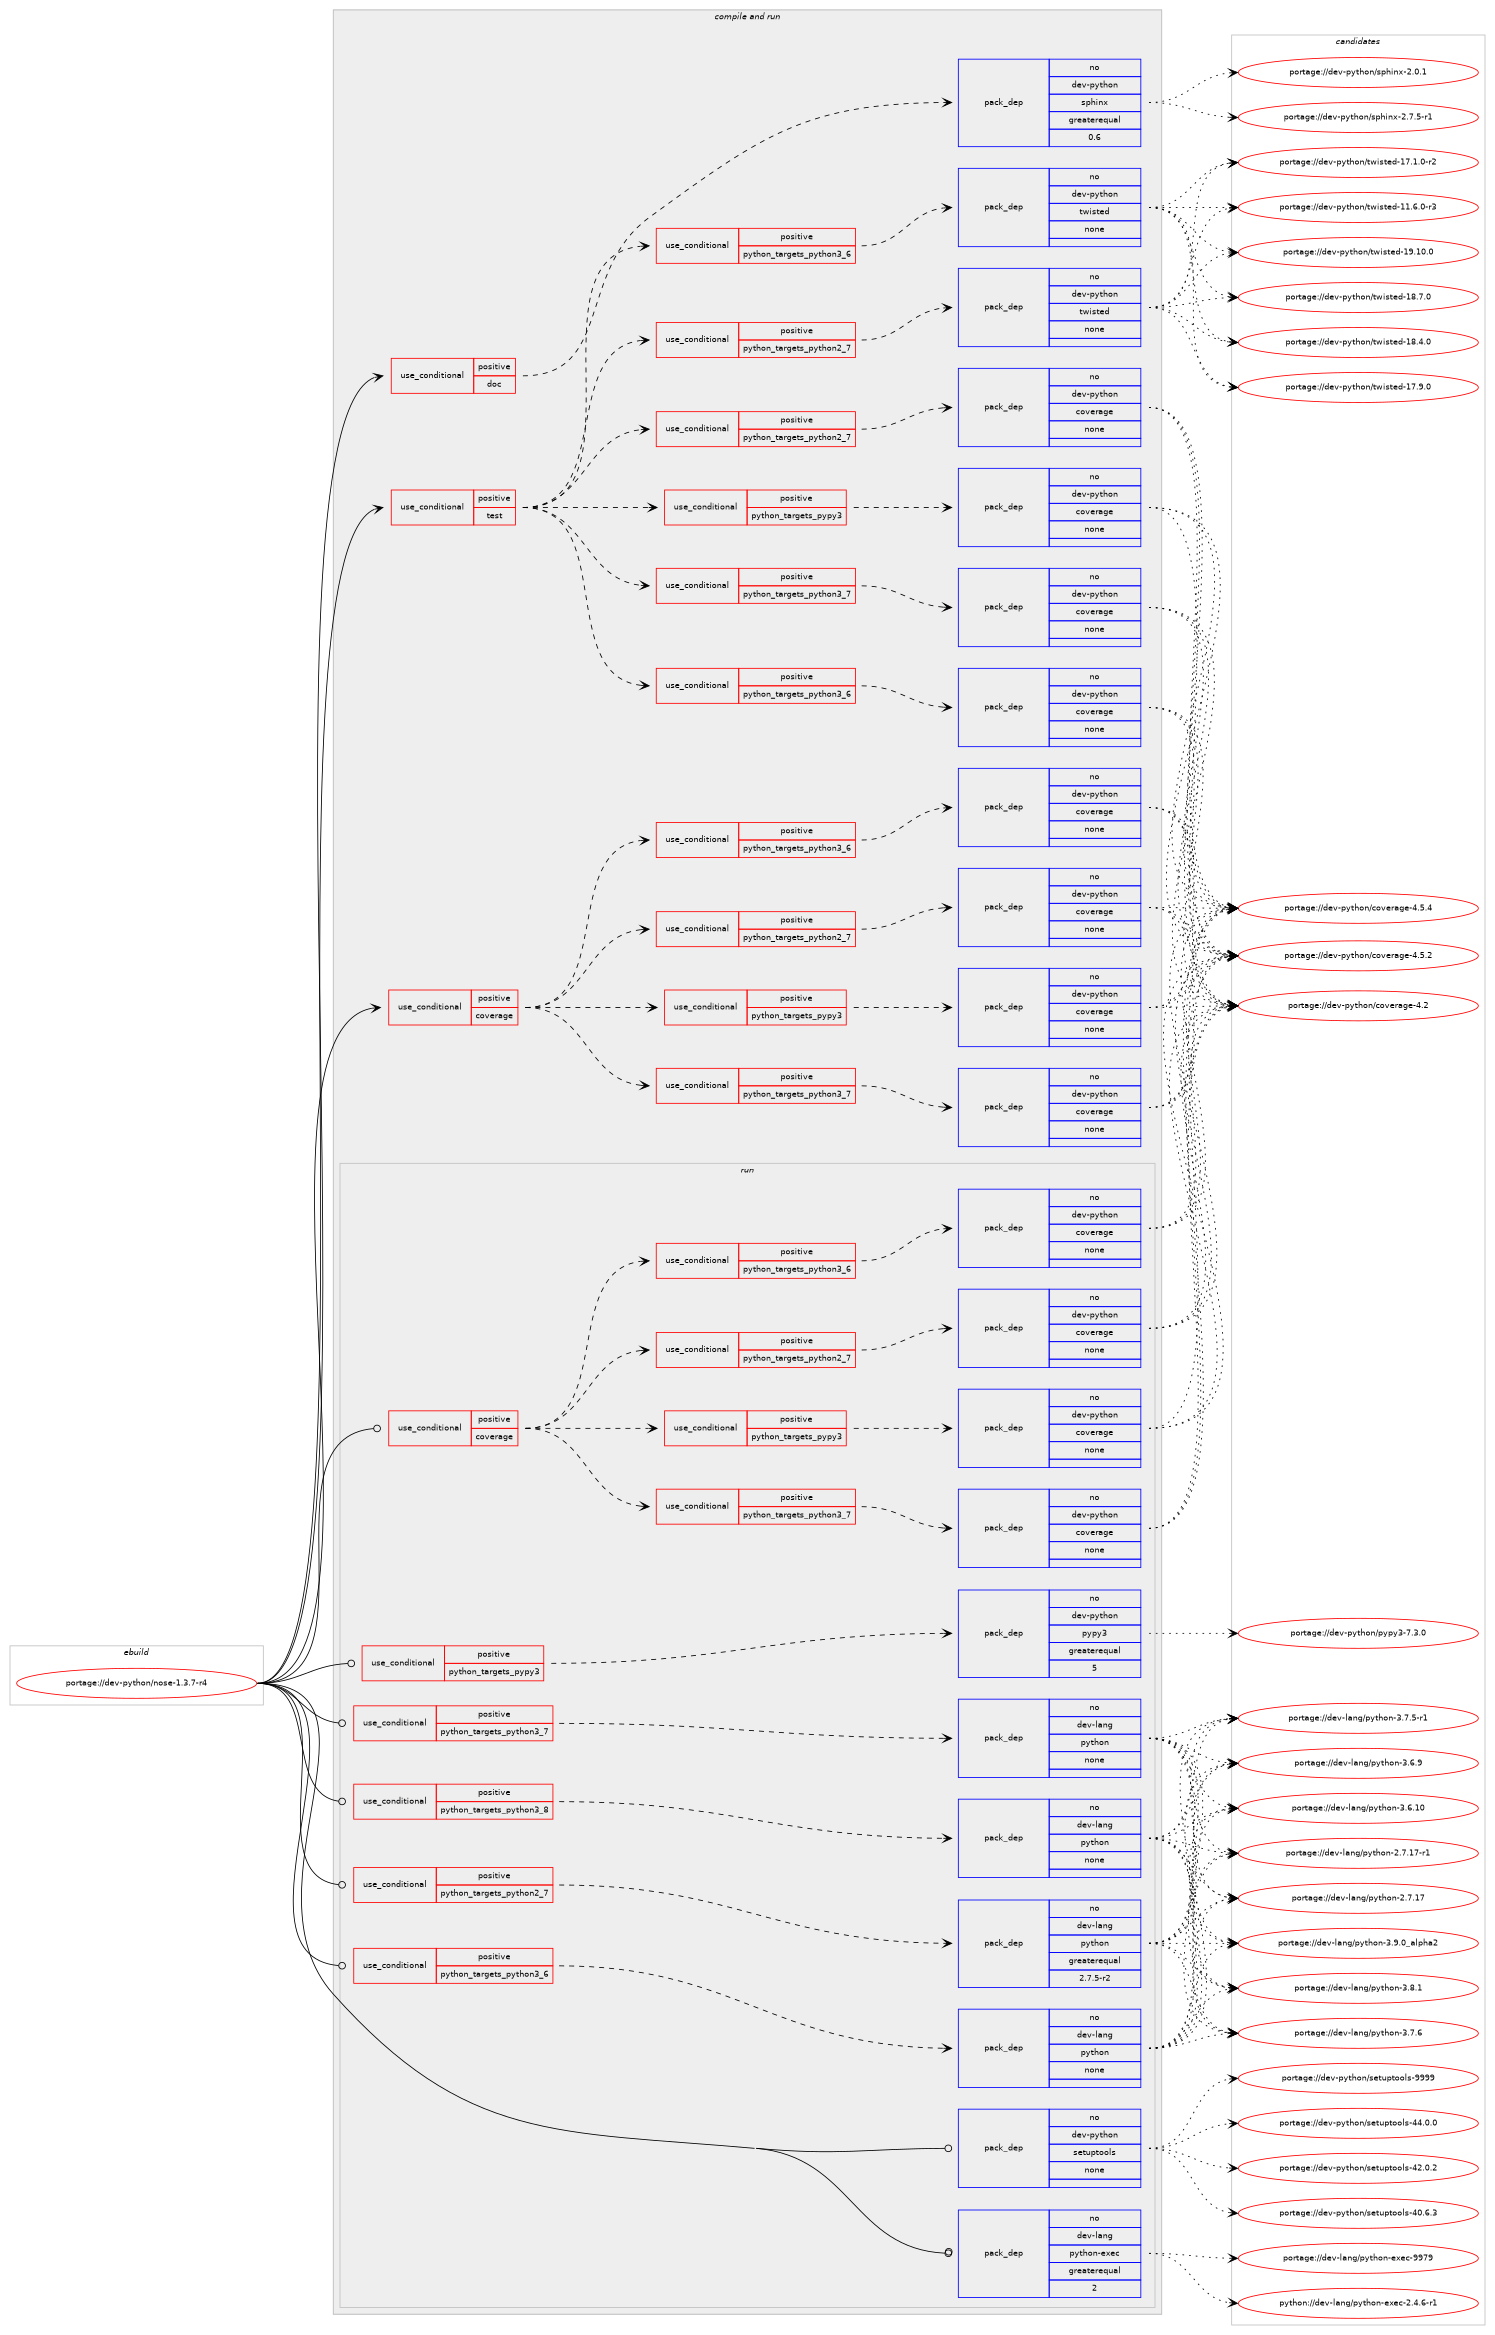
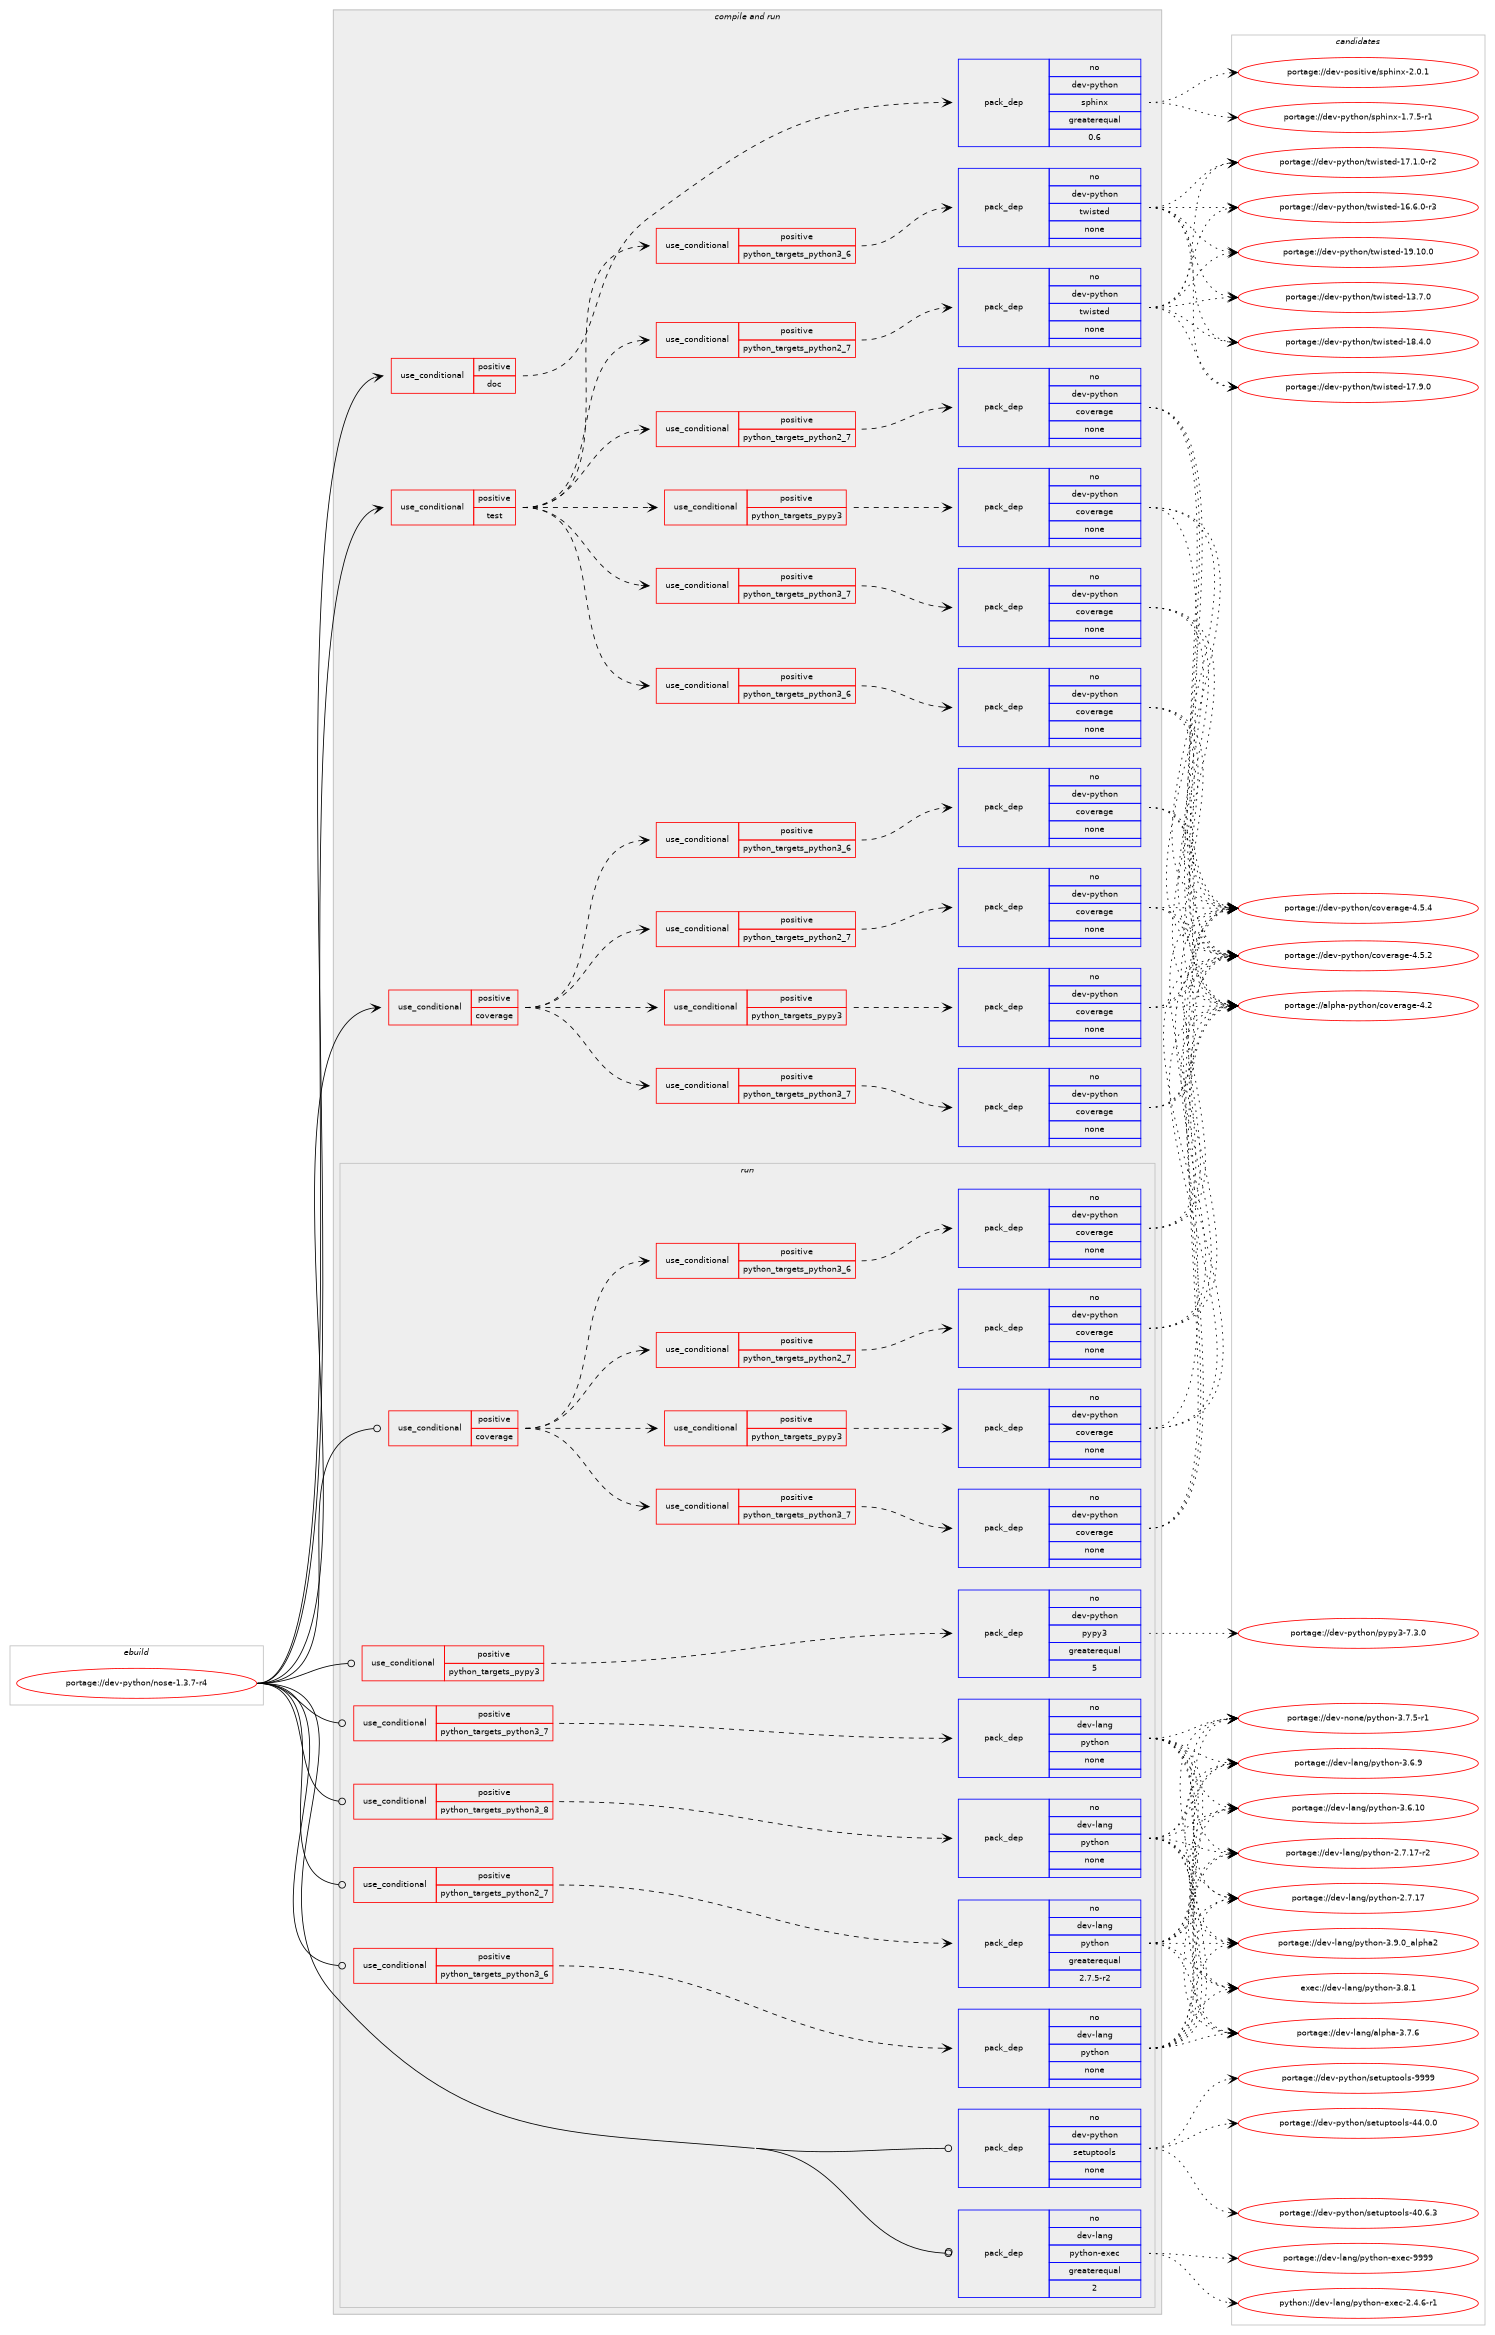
(1358, 72) -> (1358, 72)
(1358, 118) -> (1358, 118)
(1358, 208) -> (1358, 208)
(1358, 298) -> (1358, 298)
(1358, 1006) -> (1358, 1006)
(1358, 1718) -> (1358, 1718)
(1358, 1853) -> (1358, 1853)
(1358, 1988) -> (1358, 1988)
(1358, 2033) -> (1358, 2033)
(1358, 2168) -> none
(1358, 2258) -> (1358, 2258)
